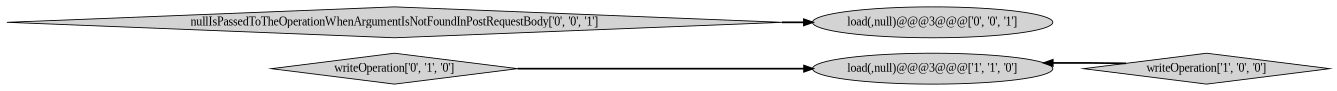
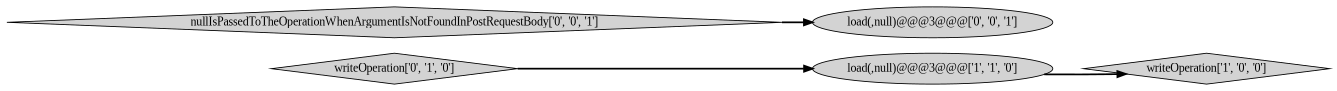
(1089, 63) -> (1081, 74)
